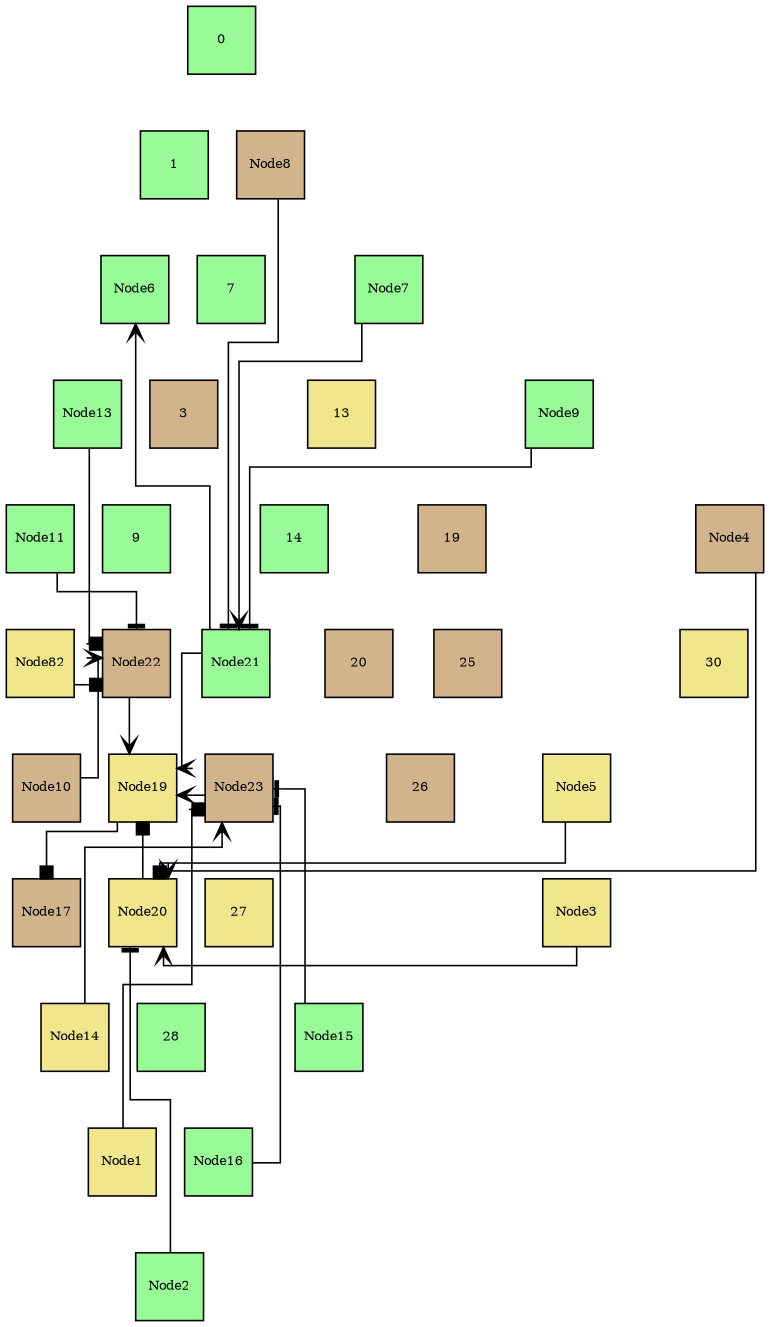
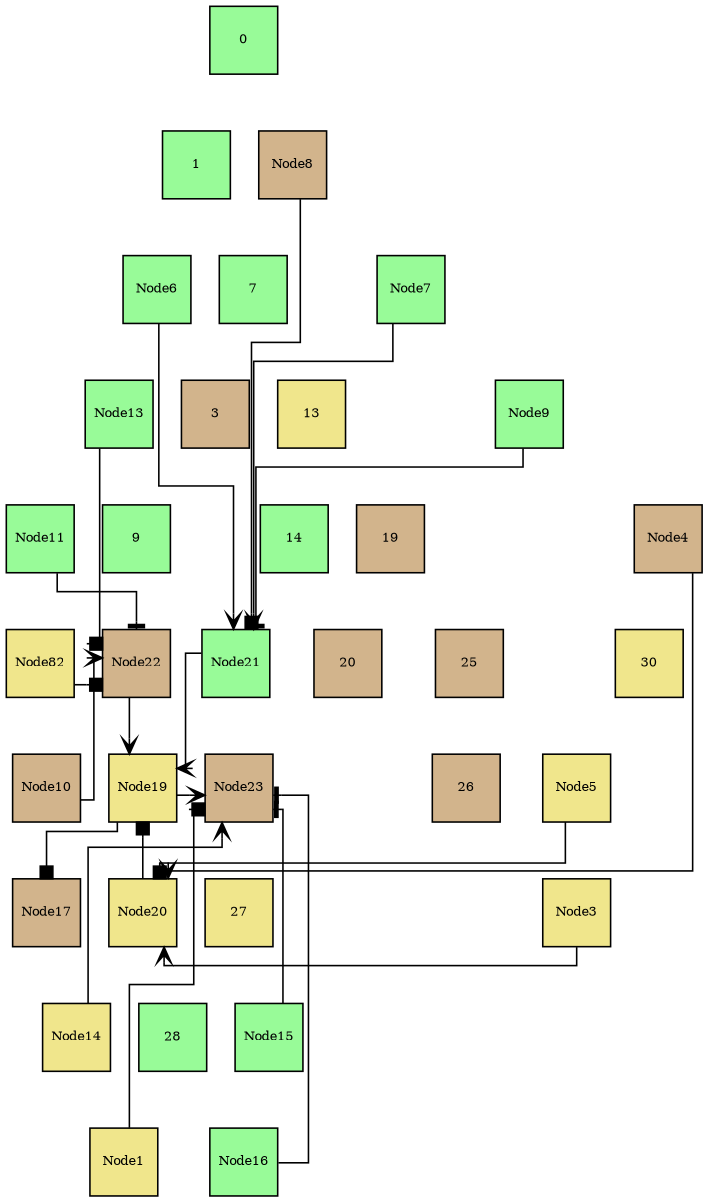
(228, 385) -> (251, 347)
(171, 486) -> (179, 486)
(199, 795) -> (183, 795)
(170, 1287) -> none
